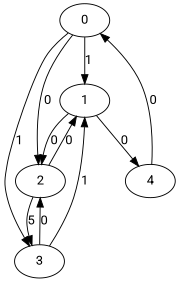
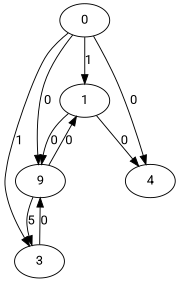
(145, 96) -> (122, 94)
(40, 181) -> (40, 181)
(76, 189) -> none
